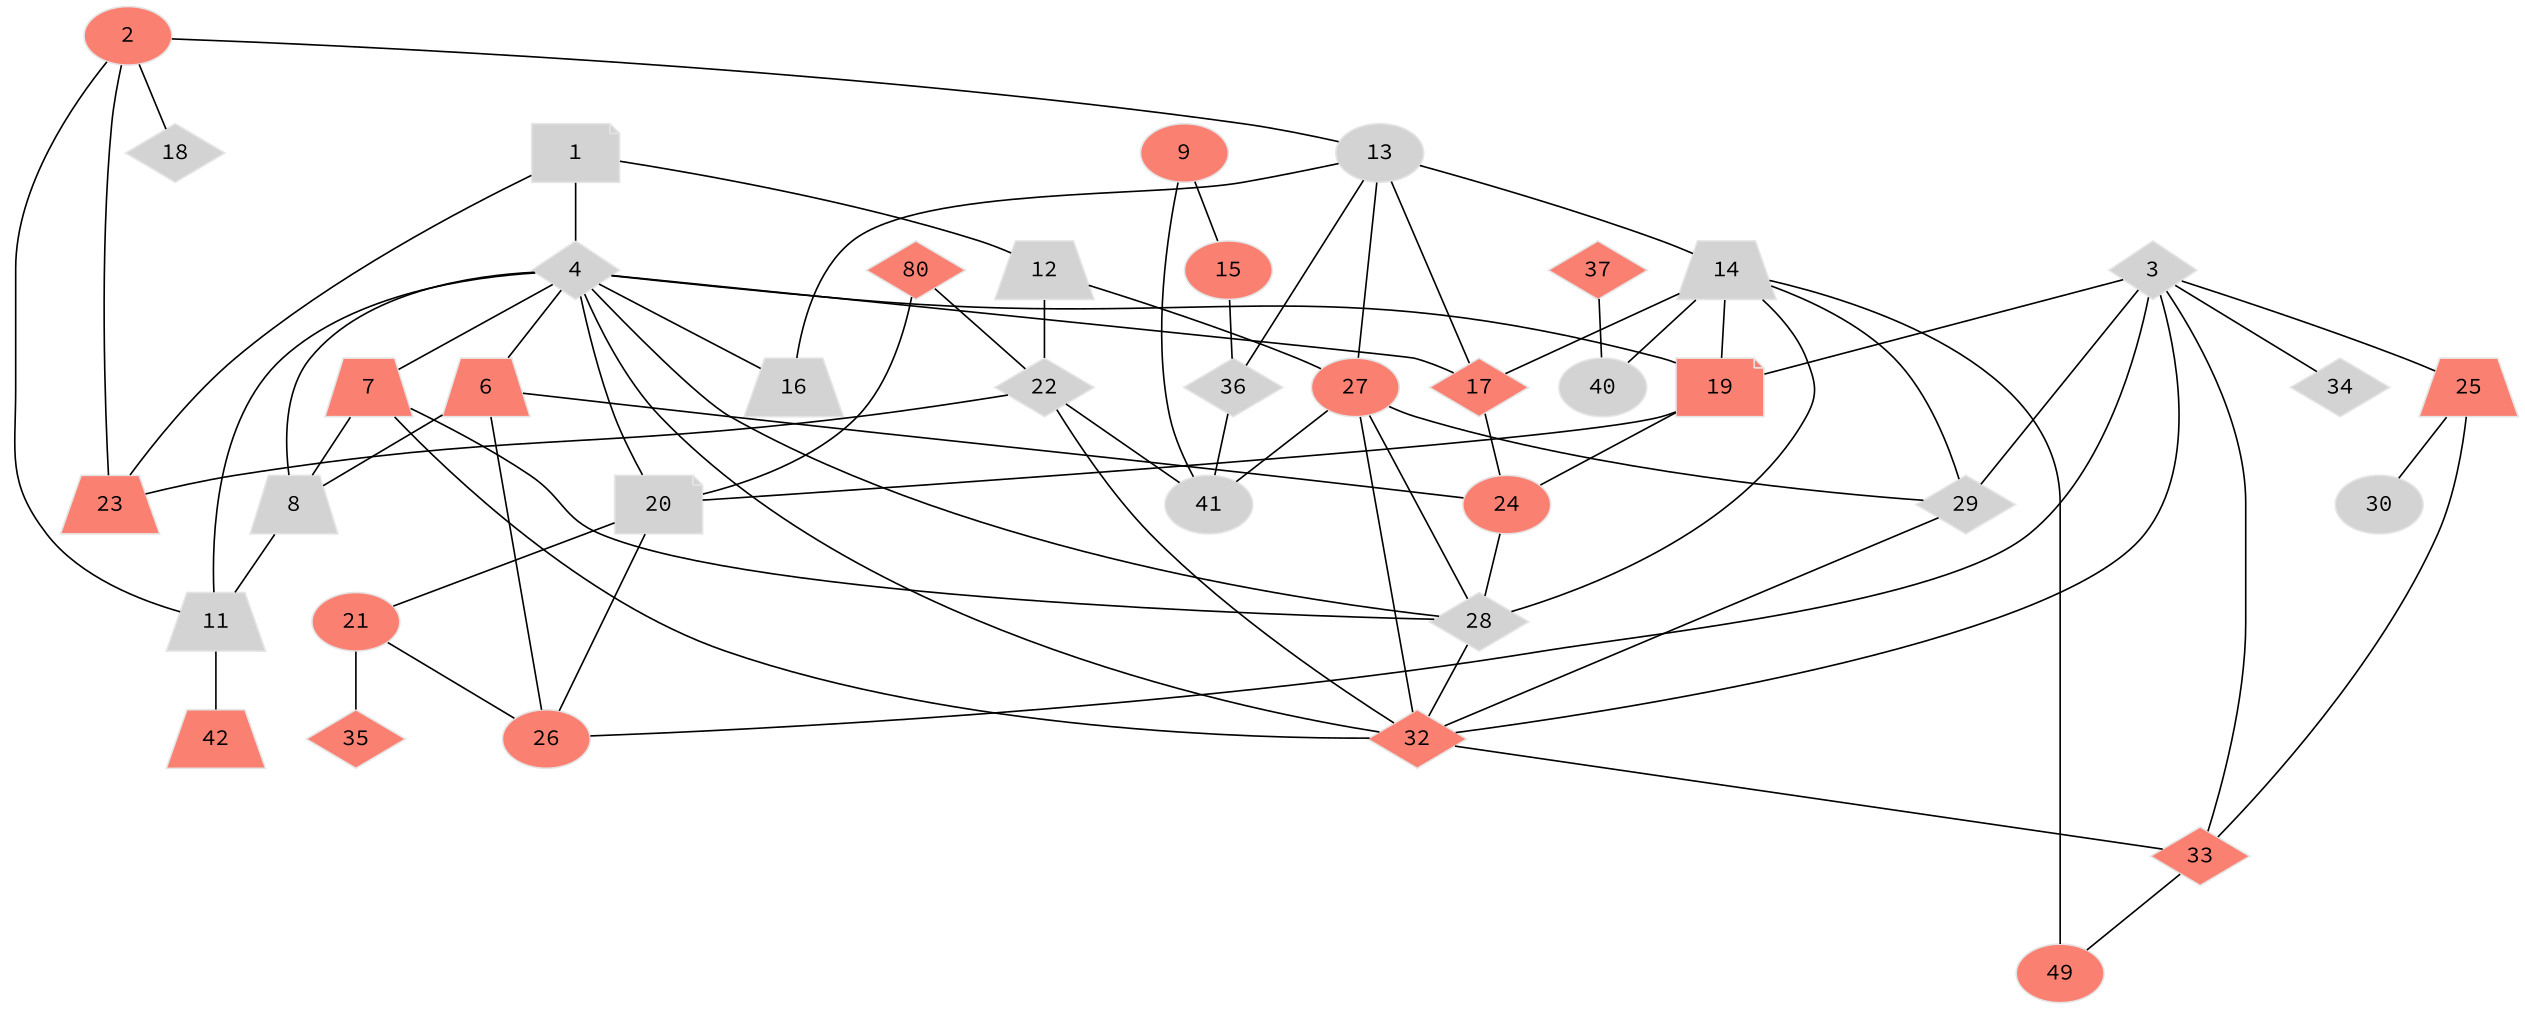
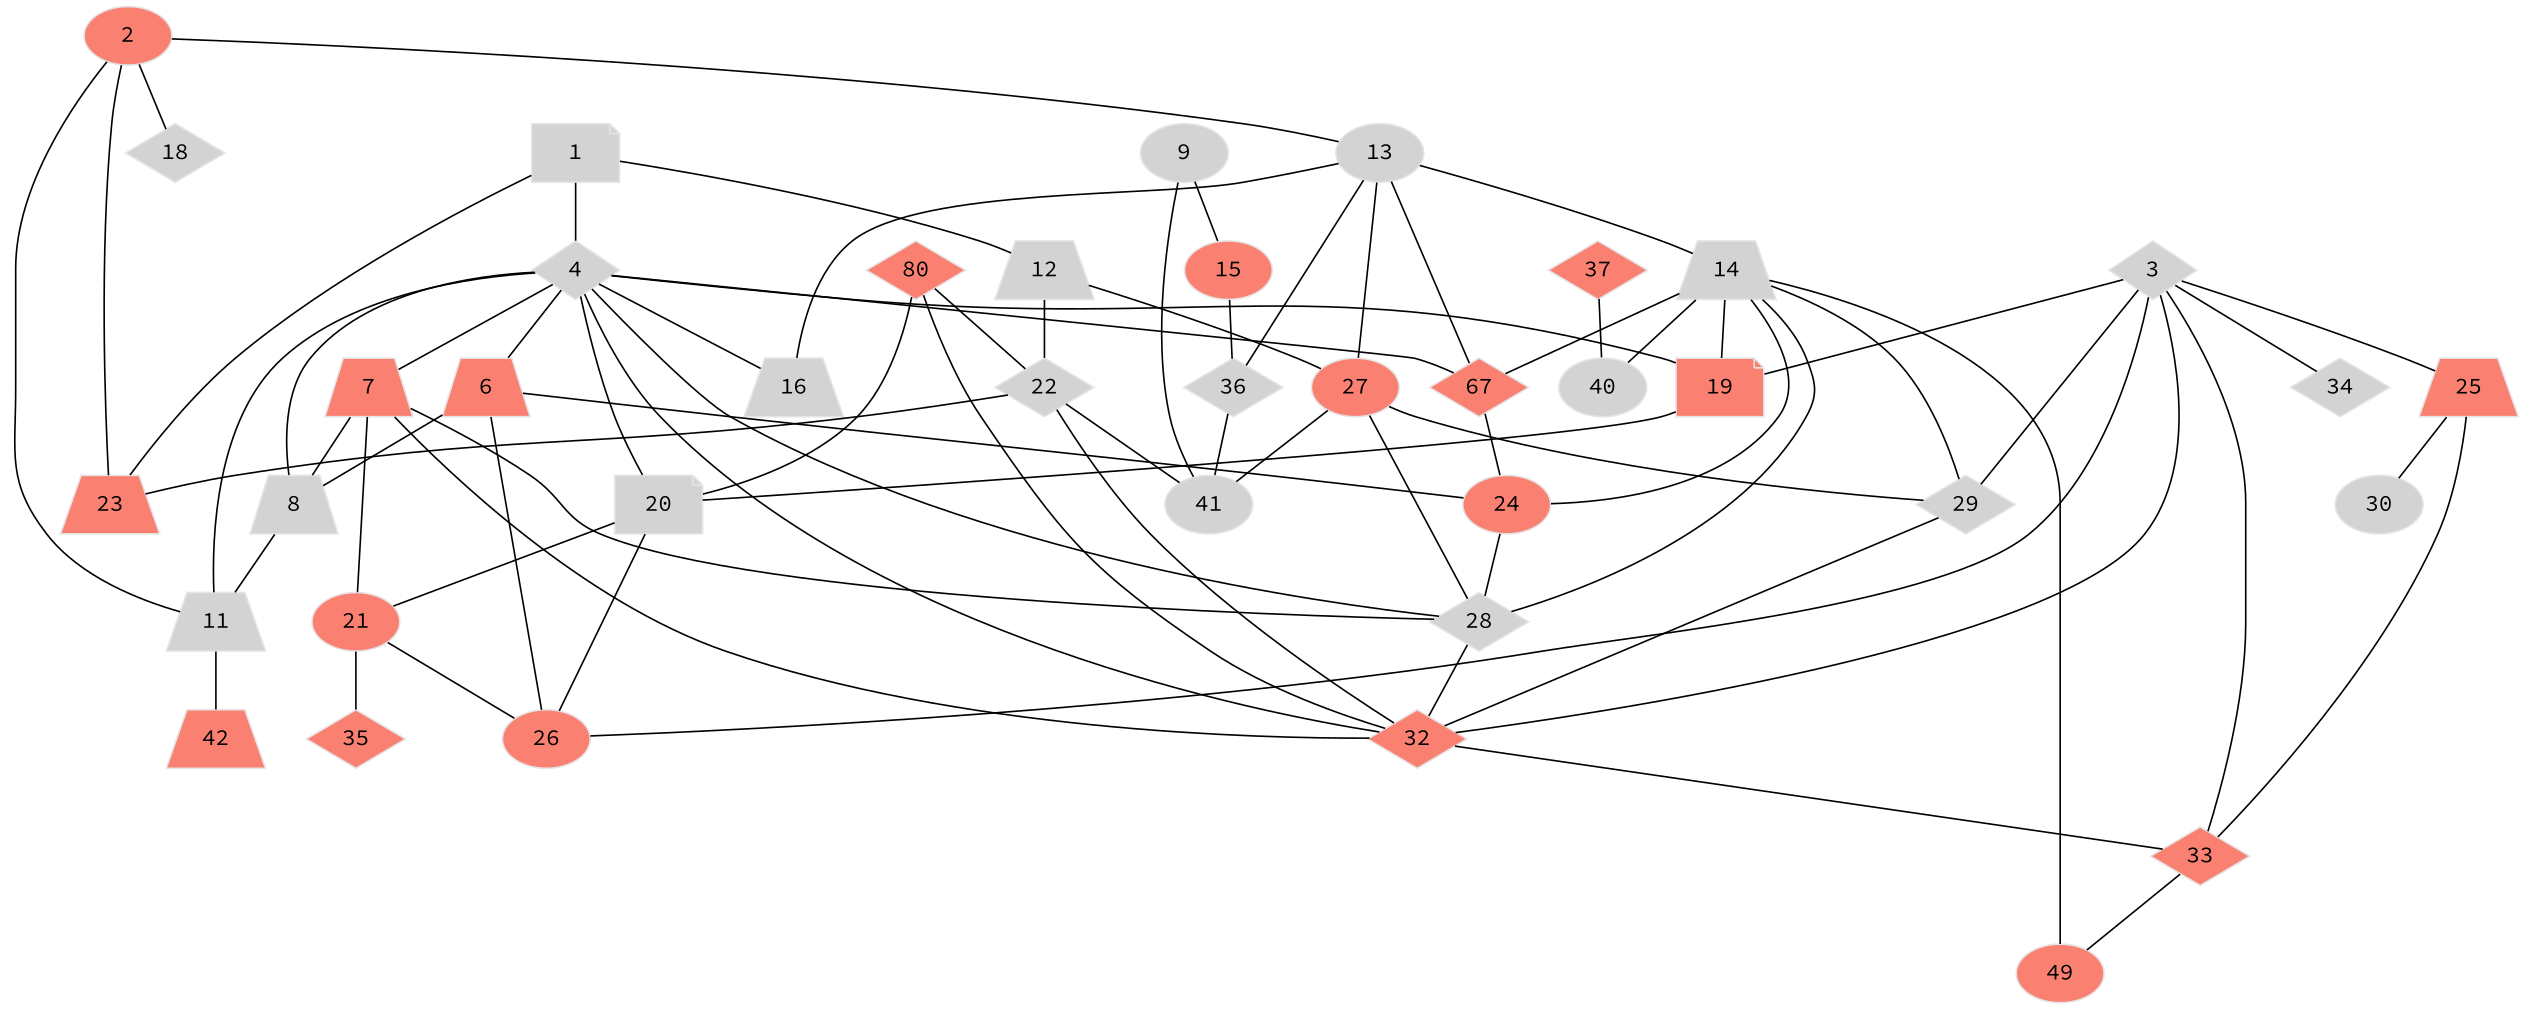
(1184, 153) -> (1184, 153)
(1479, 387) -> (1479, 387)
(1608, 449) -> (1733, 458)
none -> (362, 505)
(1387, 565) -> (1101, 568)
